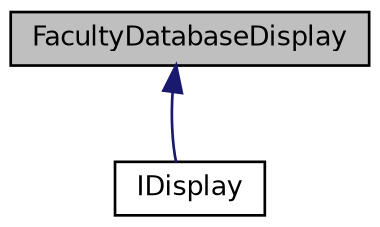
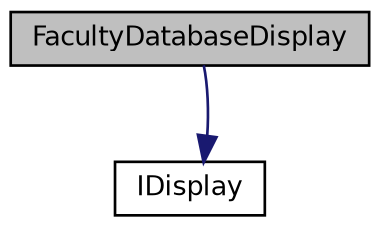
(172, 127) -> (208, 100)
